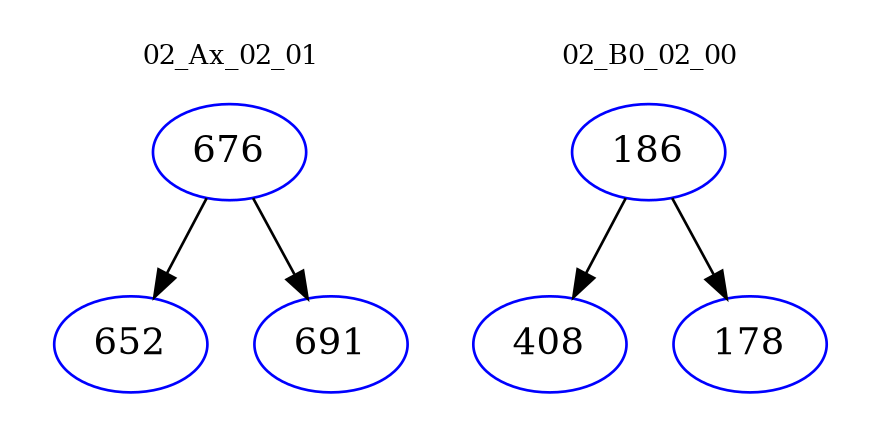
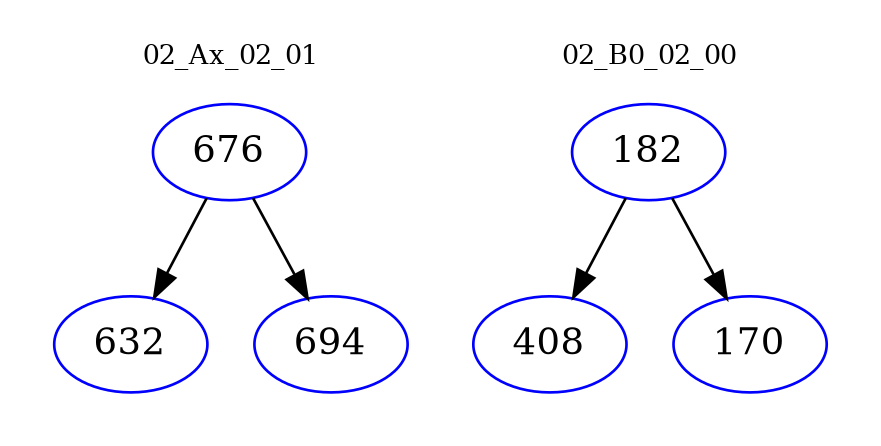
(649, 152) -> (649, 152)
(131, 344) -> (131, 344)
(331, 344) -> (331, 344)
(750, 344) -> (750, 344)
